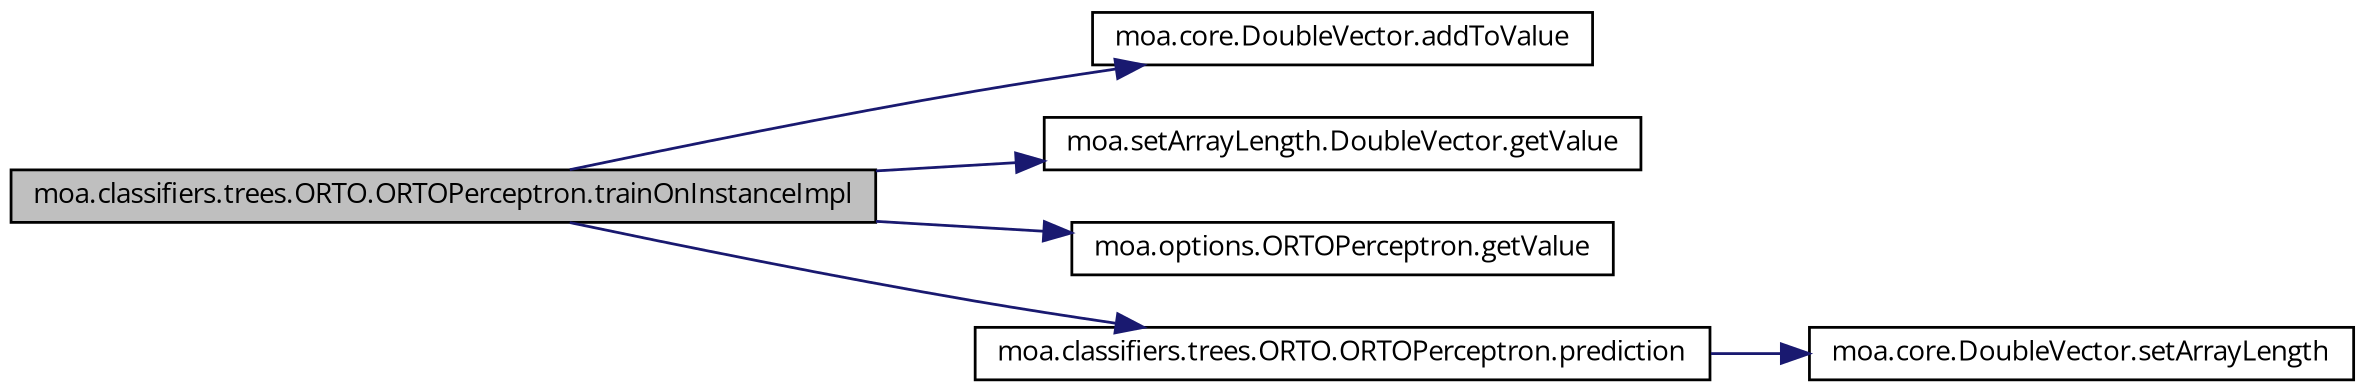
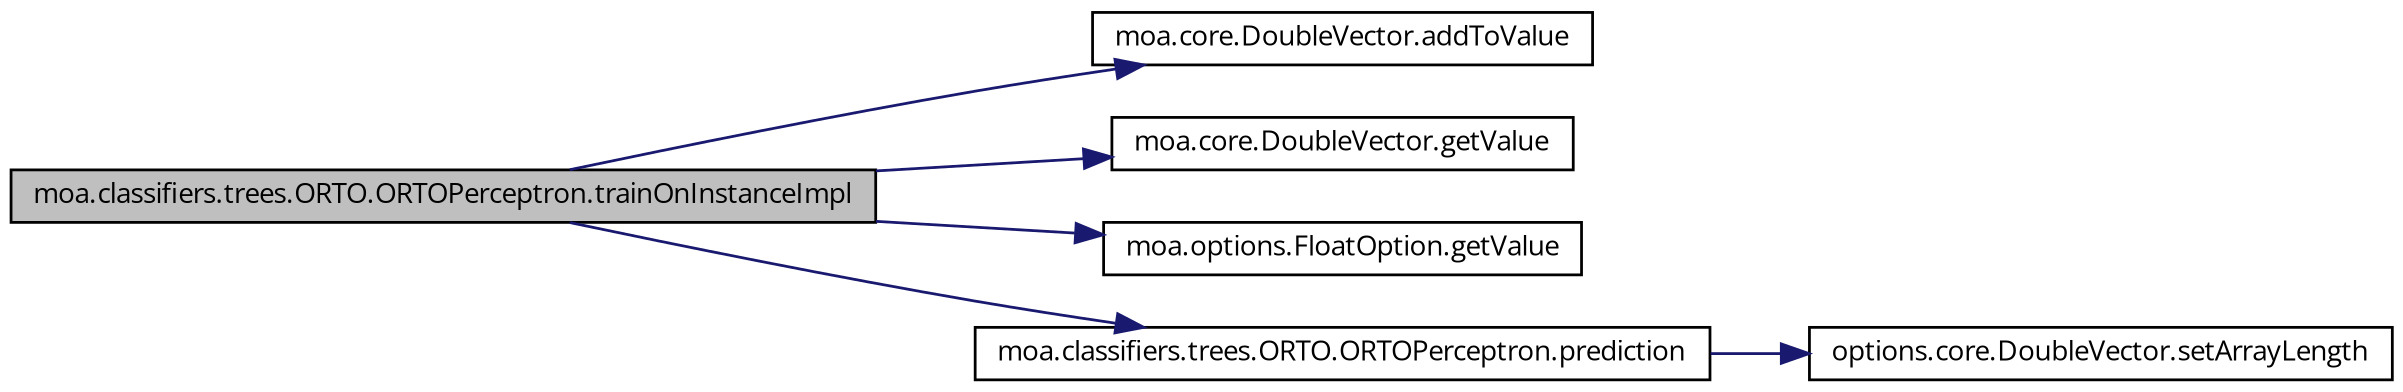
(1343, 144) -> (1343, 144)
(1343, 249) -> (1343, 249)
(2082, 354) -> (2101, 354)
